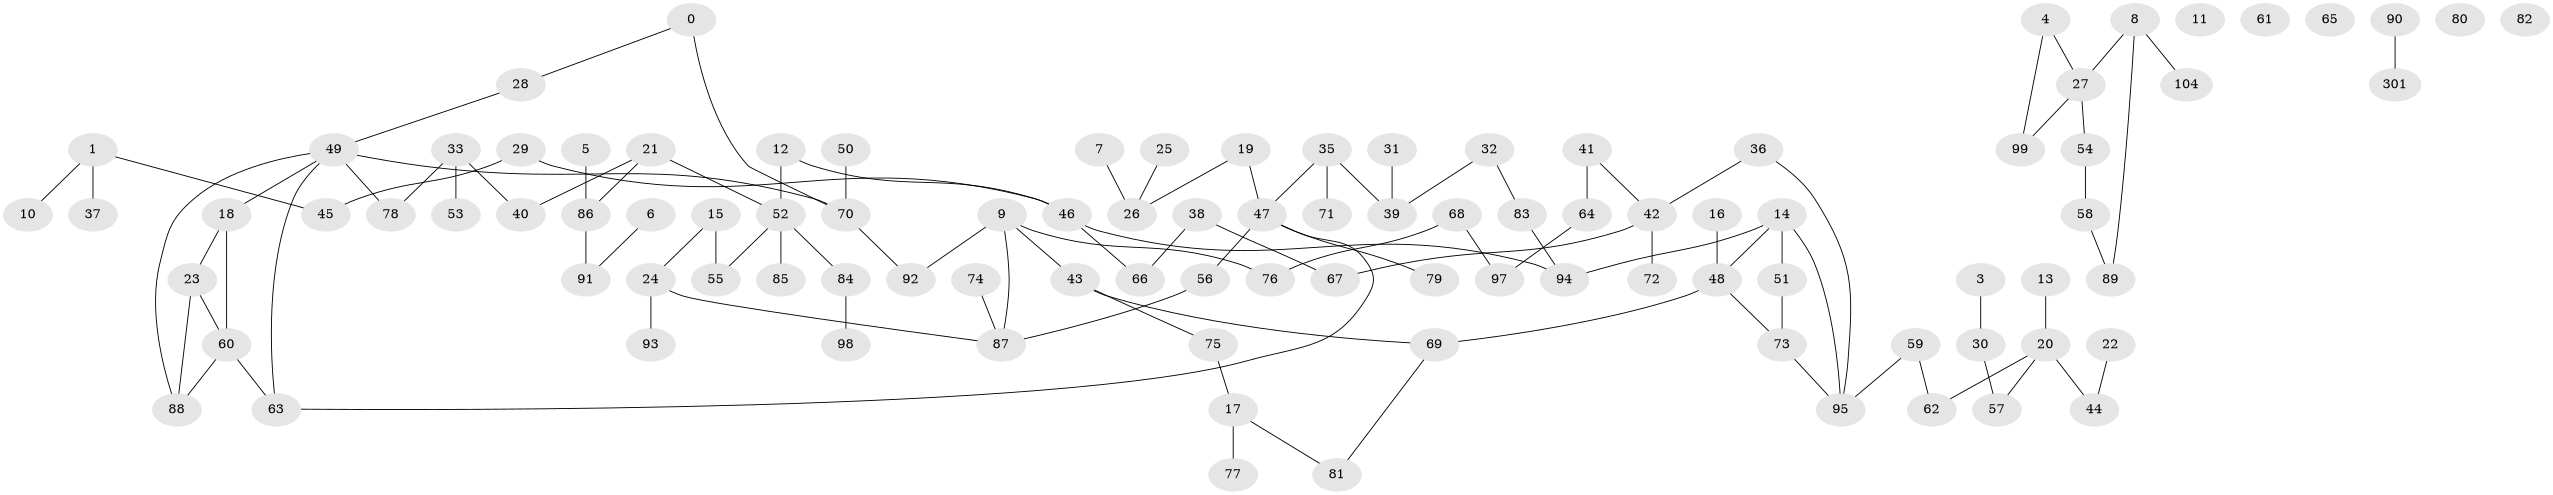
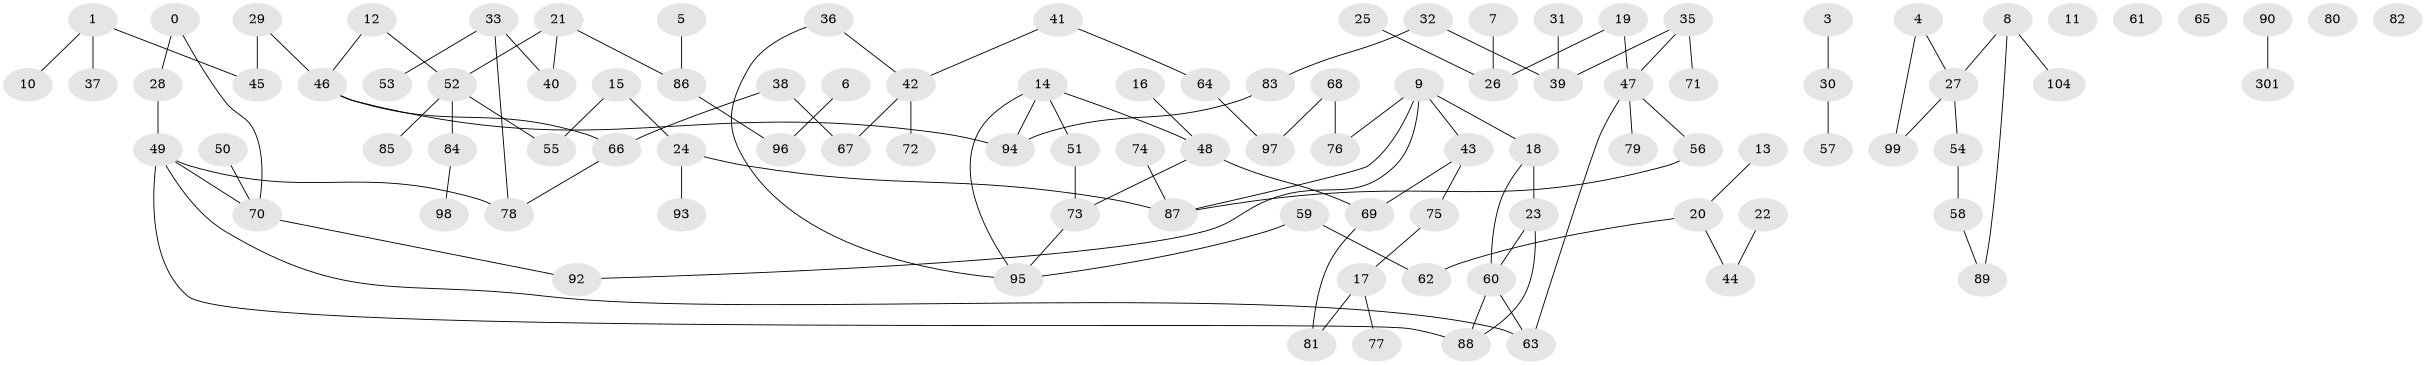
(280, 182) -> (1476, 117)
none -> (563, 182)
(586, 280) -> (781, 150)
(2021, 377) -> none
